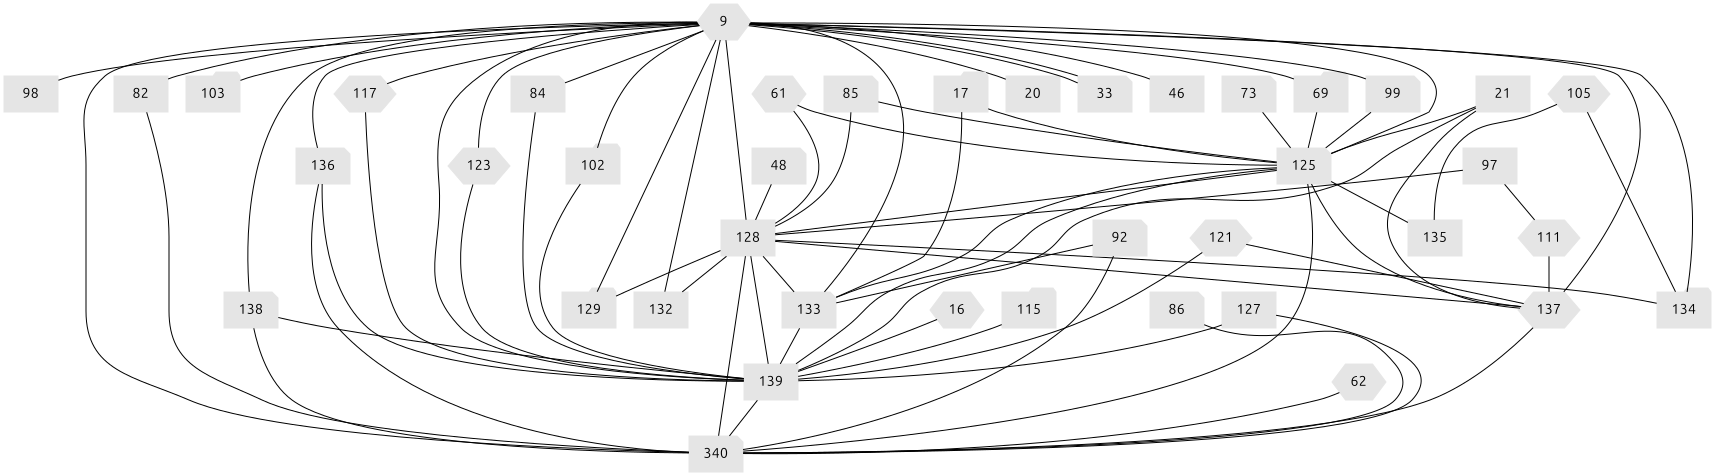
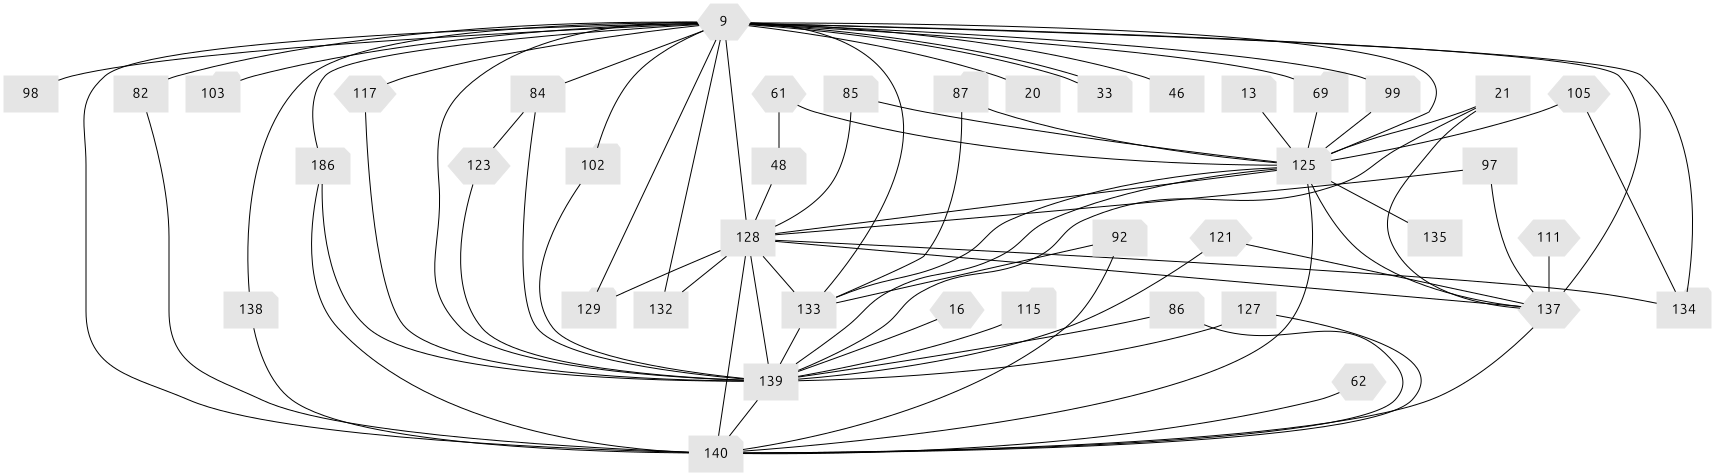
(554, 52) -> (508, 130)
(961, 94) -> (961, 94)
(1249, 94) -> (1249, 94)
(1468, 135) -> (1457, 135)
(323, 166) -> (323, 166)
(818, 173) -> (779, 130)
(1520, 202) -> (1503, 242)
(487, 351) -> (974, 350)
(716, 454) -> (716, 454)
